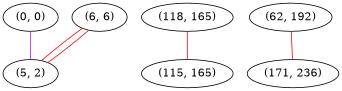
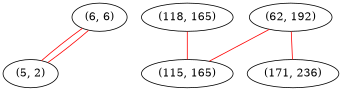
(31, 17) -> none
none -> (239, 45)
